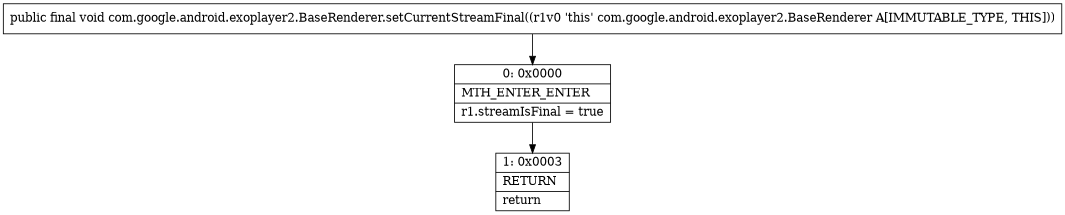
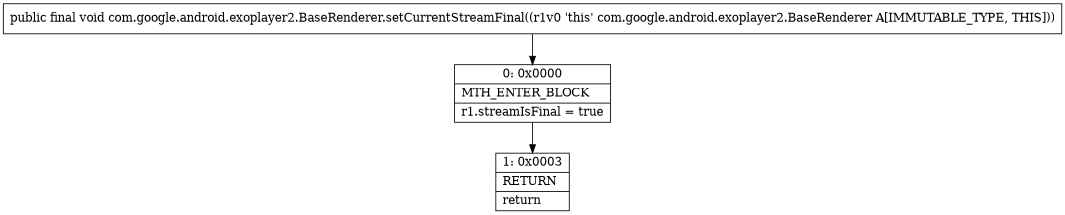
(525, 93) -> (525, 93)
